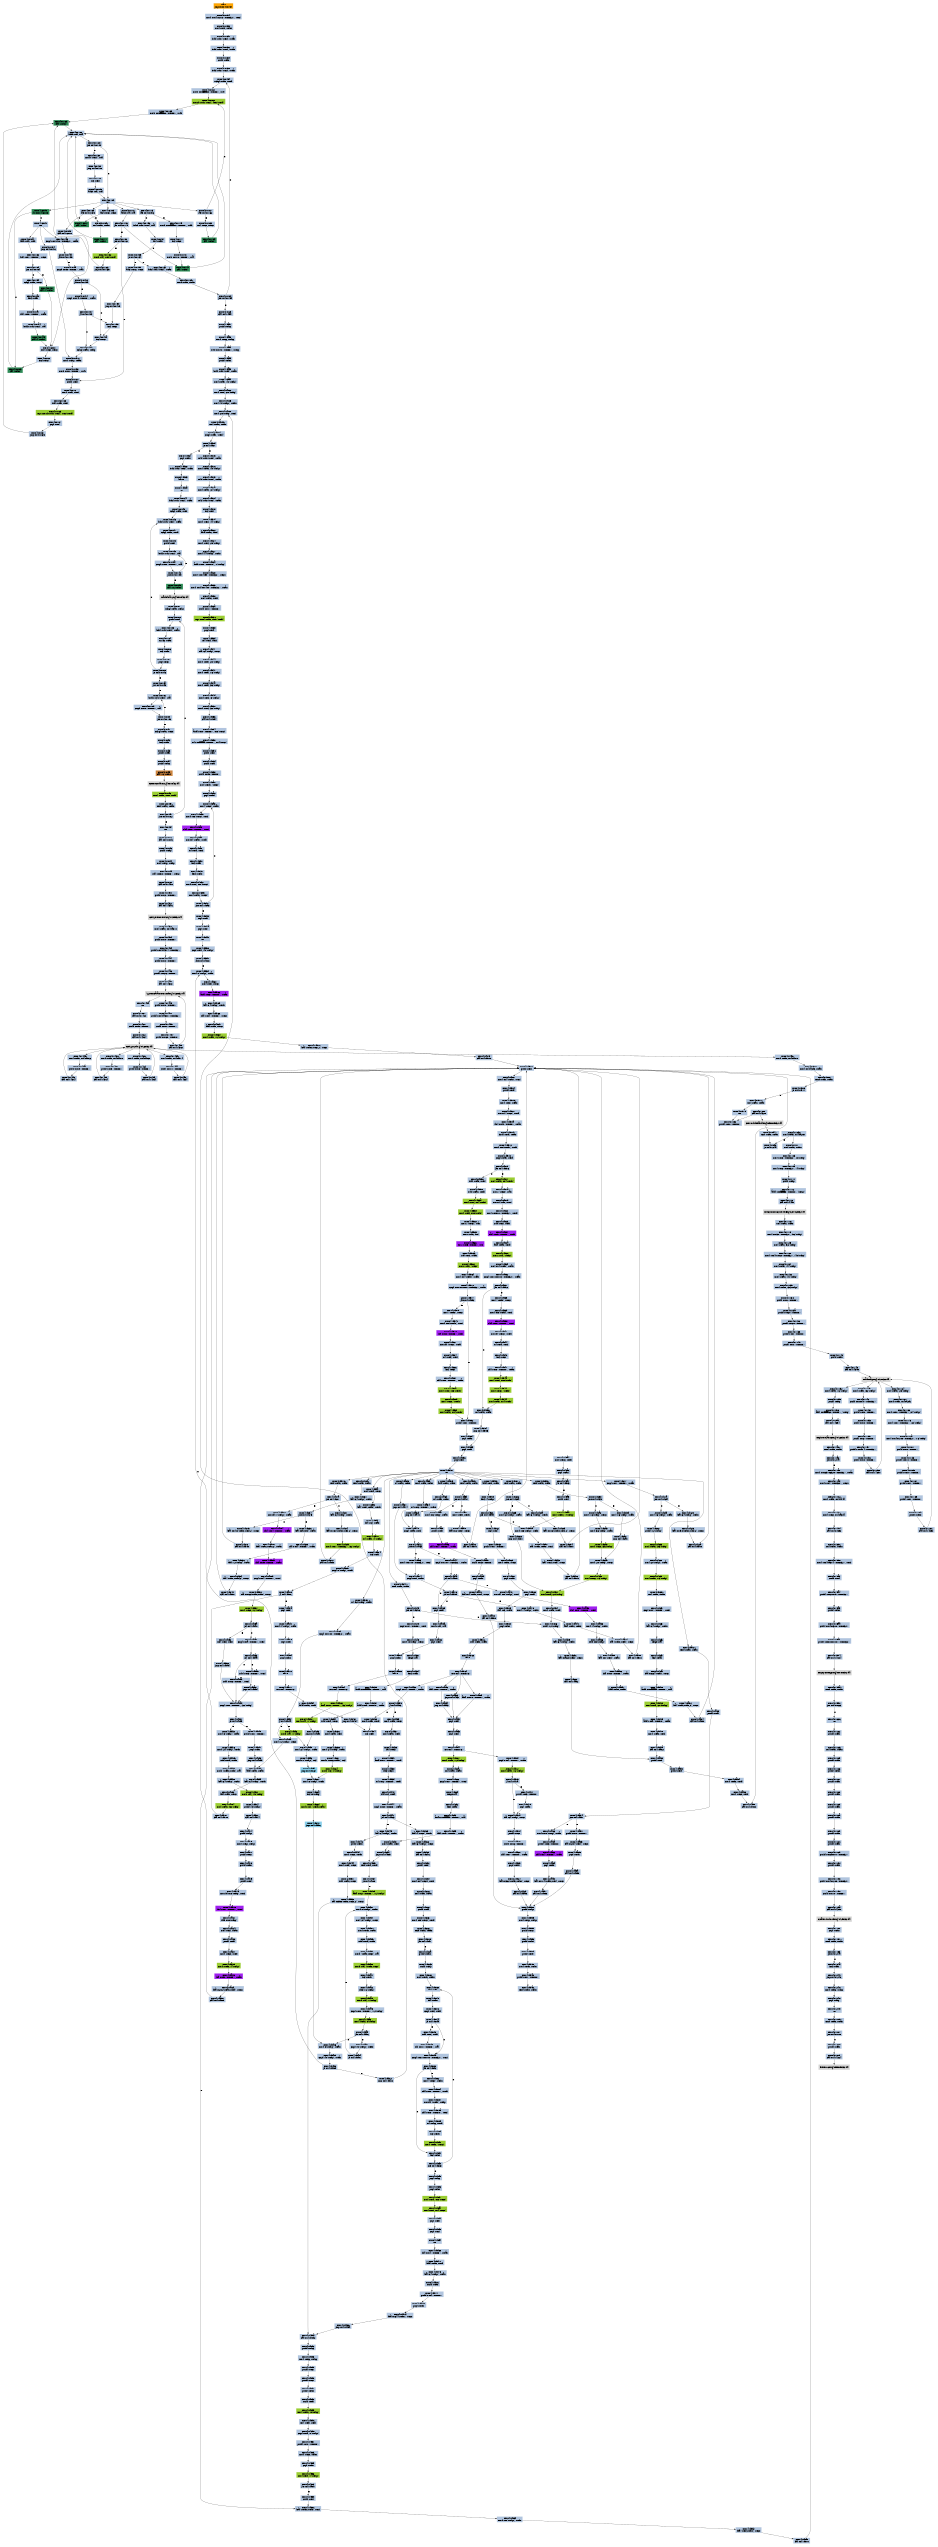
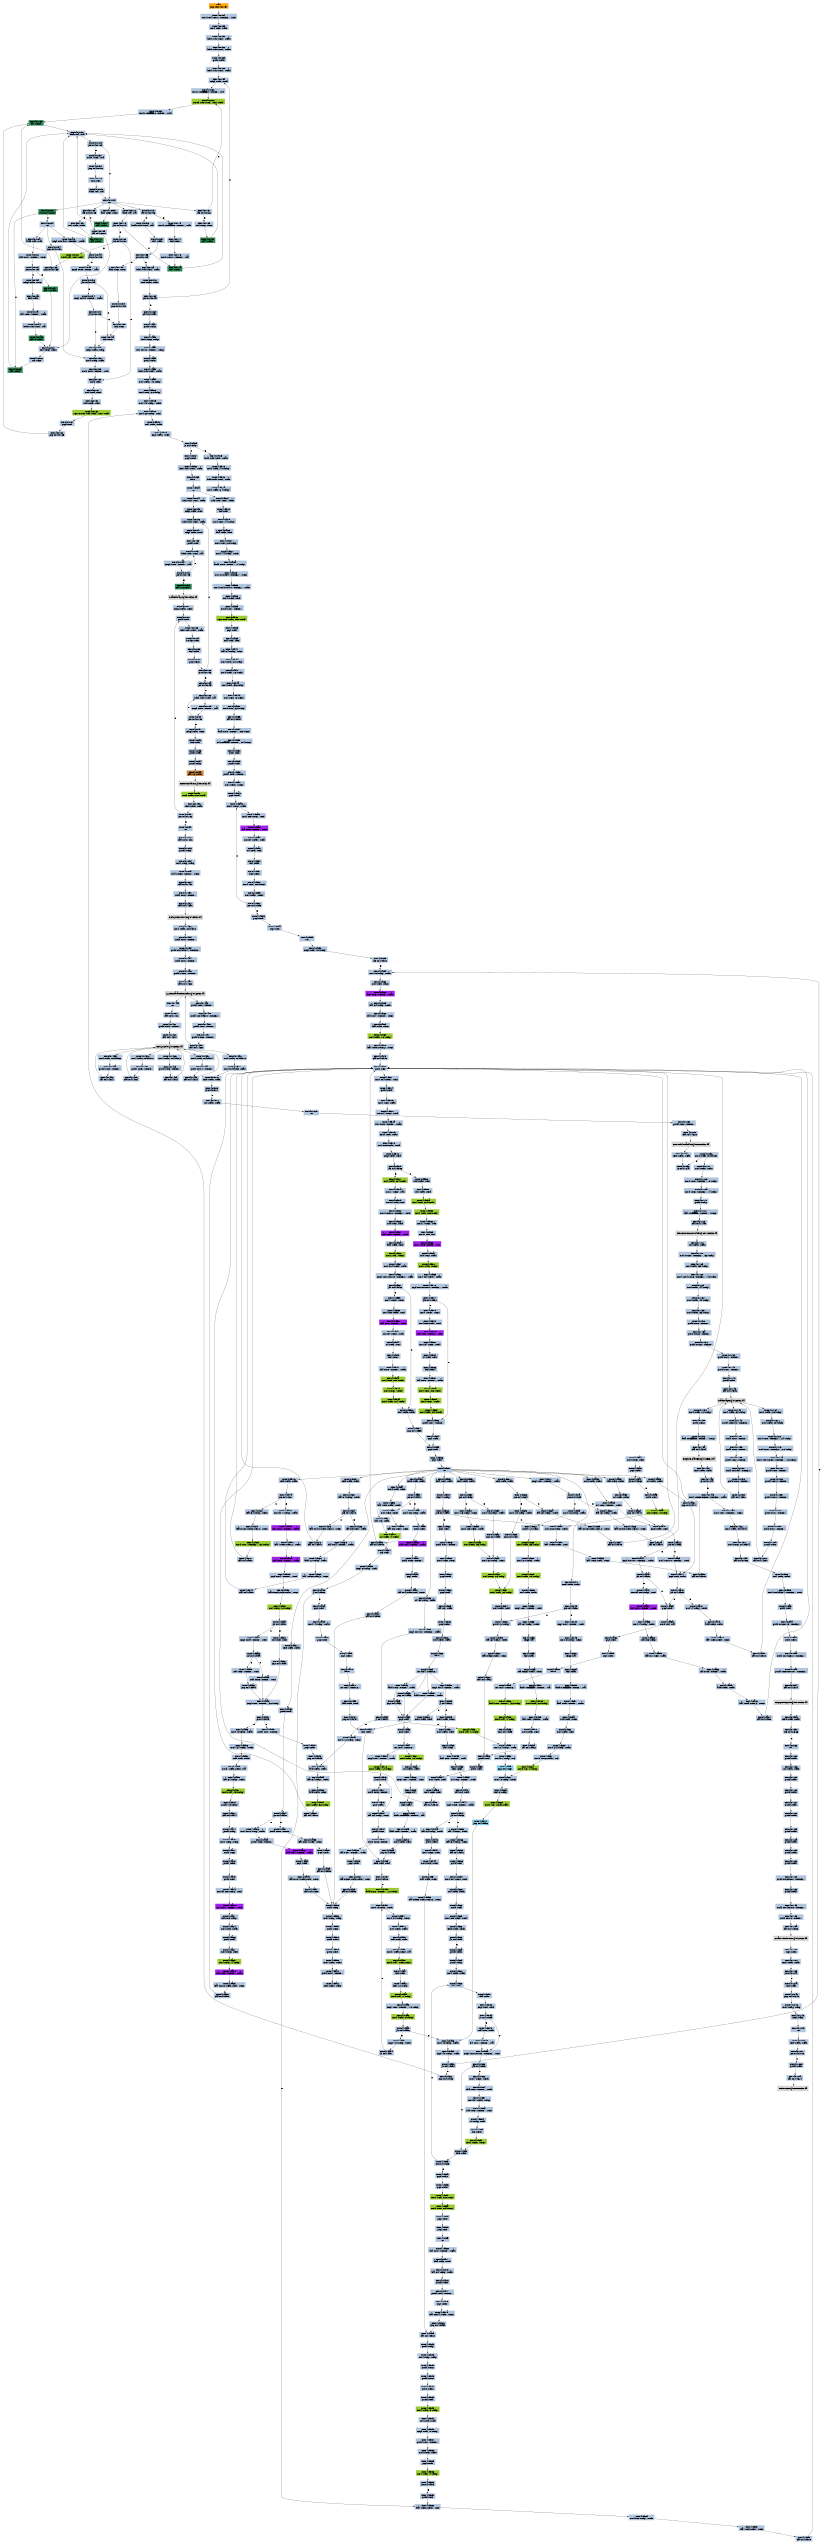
(209, 494) -> (207, 494)
(745, 1118) -> (686, 1128)
